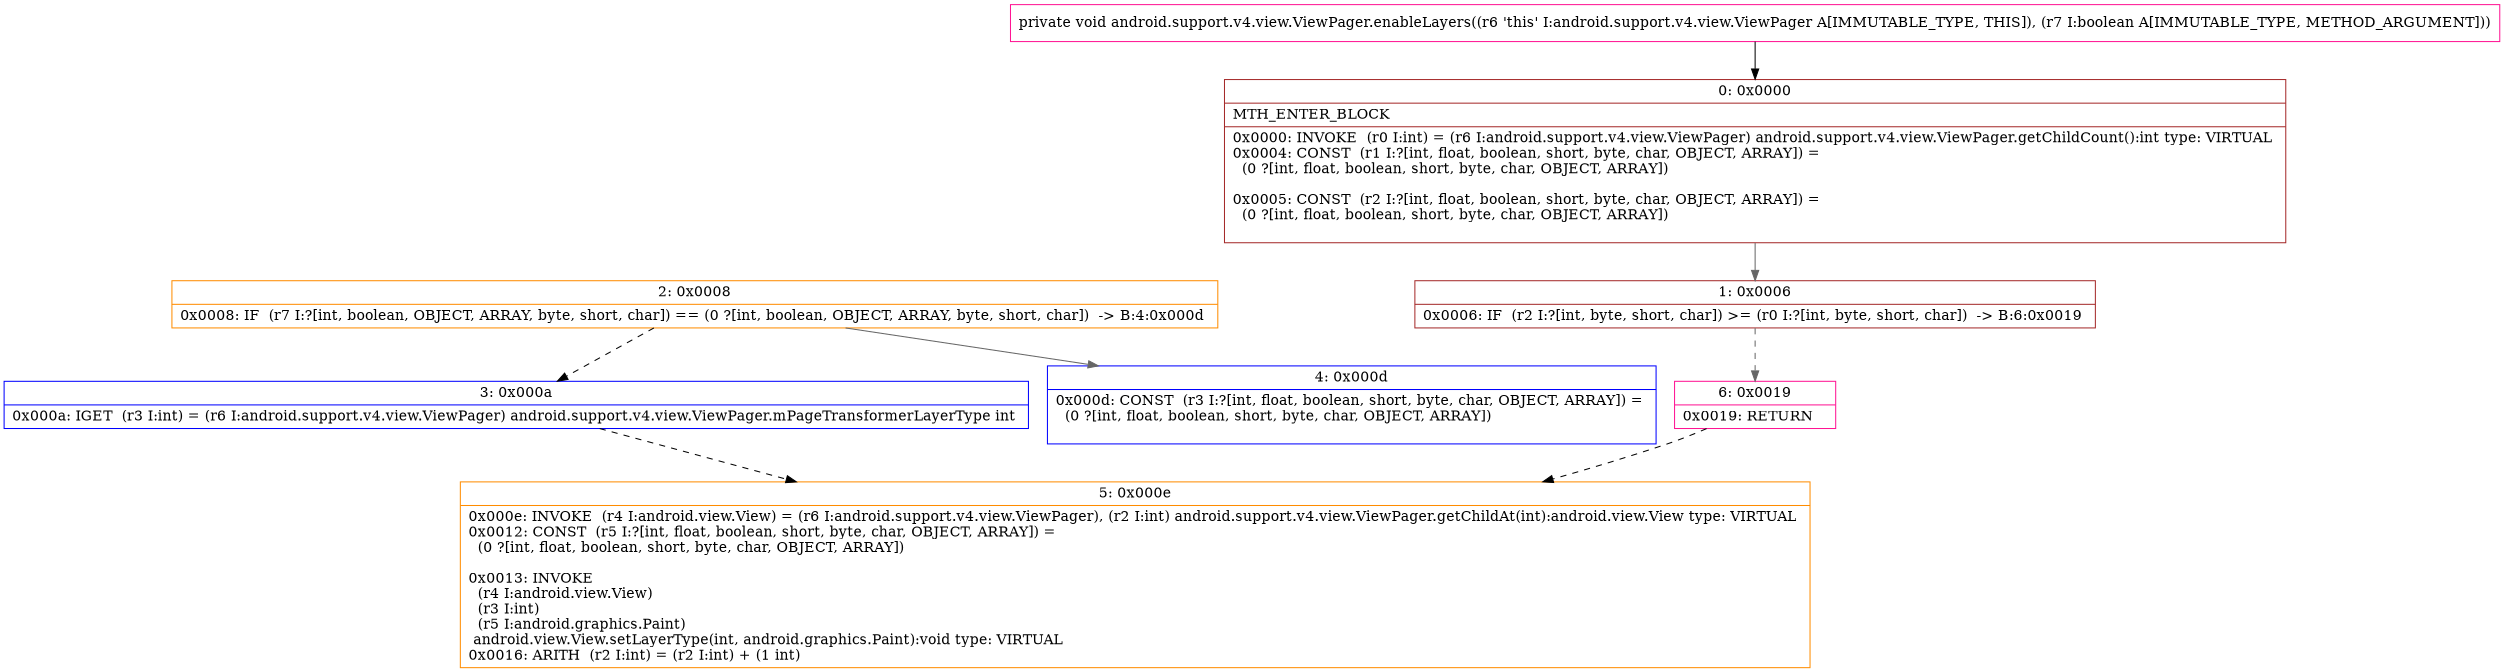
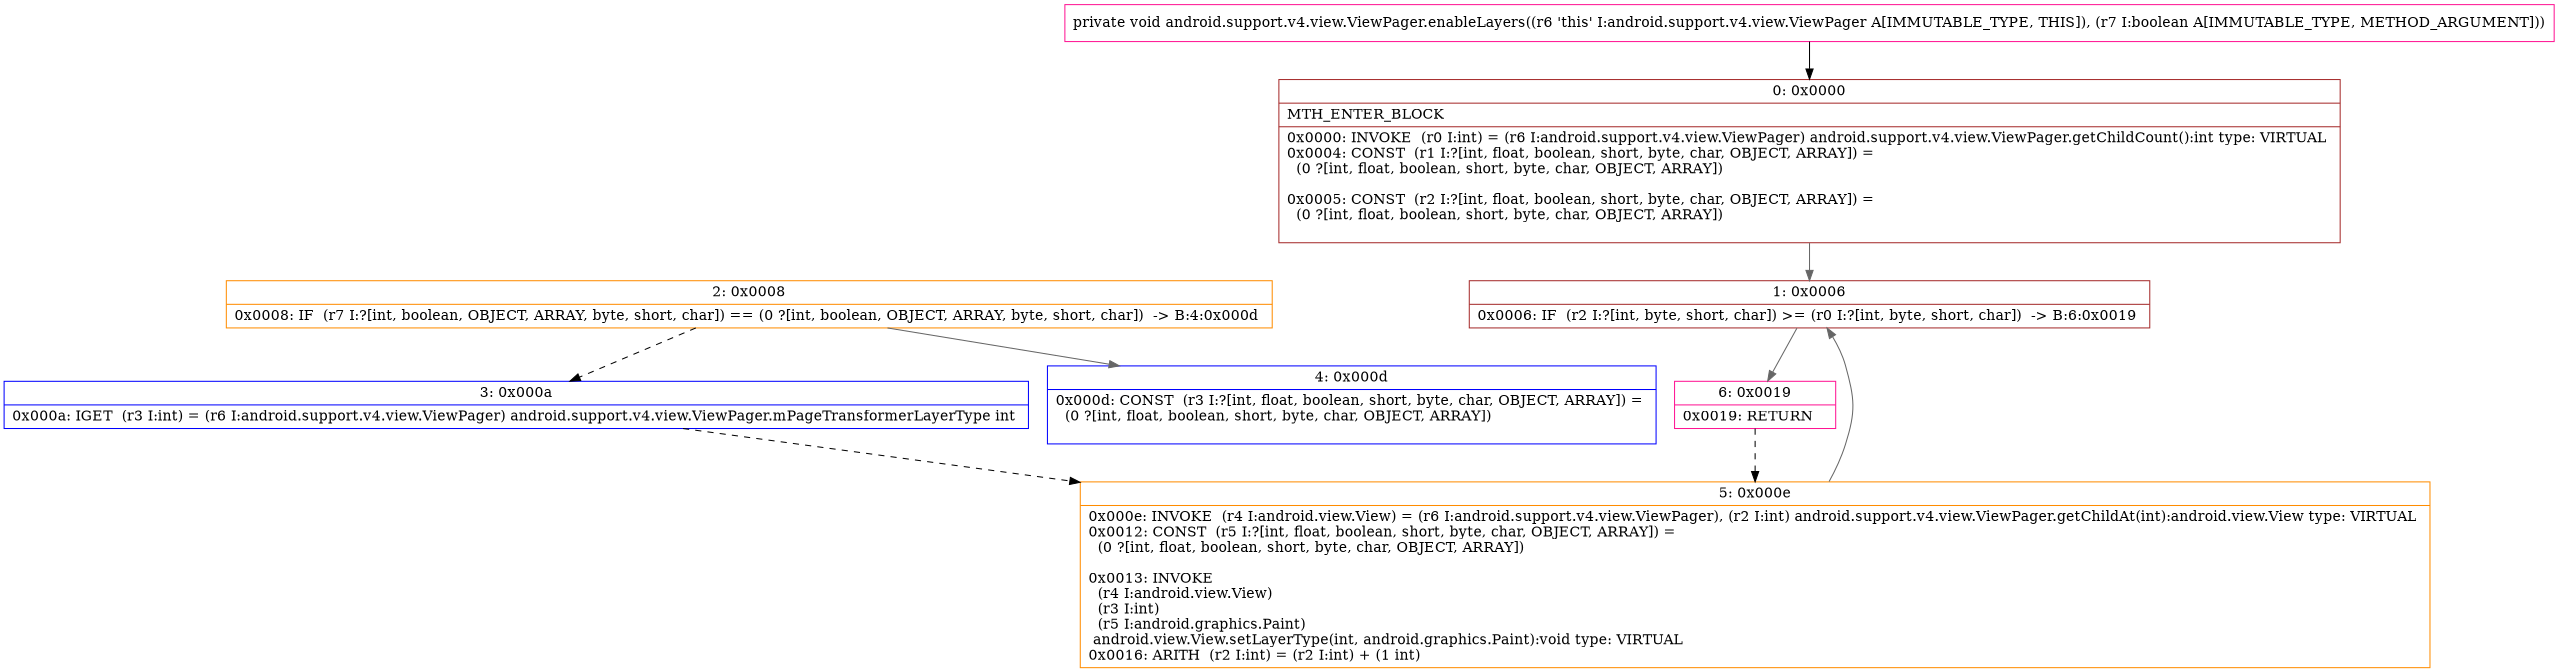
(1755, 349) -> (1785, 350)
none -> (1853, 410)
